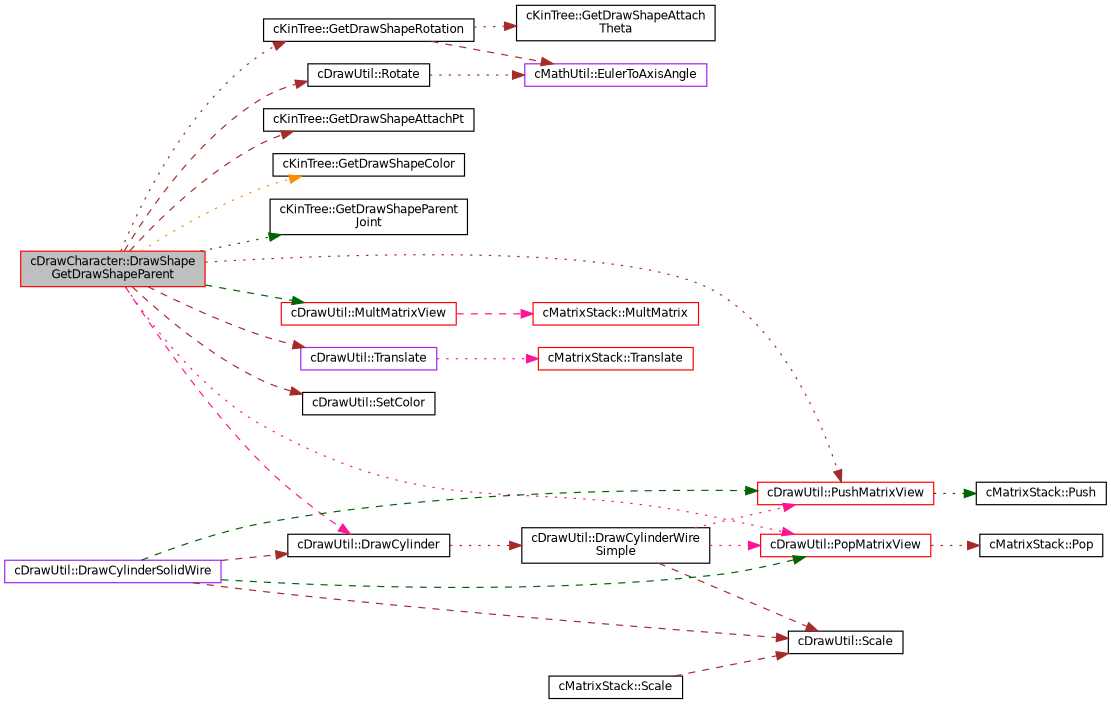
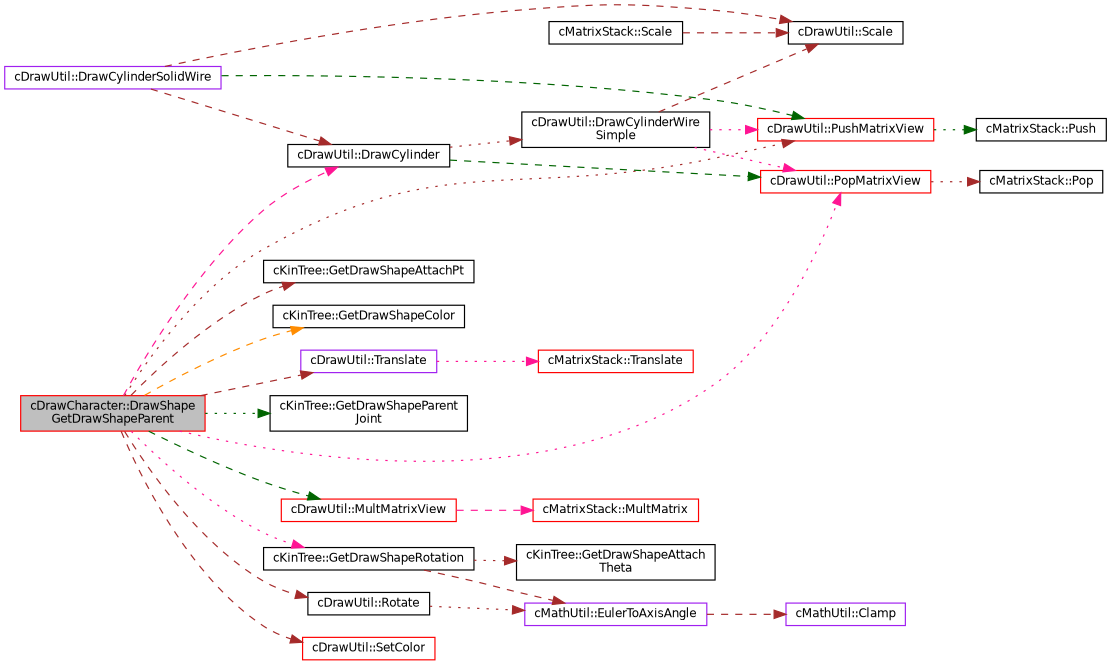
(183, 137) -> (206, 496)
(213, 210) -> (216, 358)
(369, 404) -> (369, 649)
(508, 587) -> (592, 168)
none -> (846, 614)
